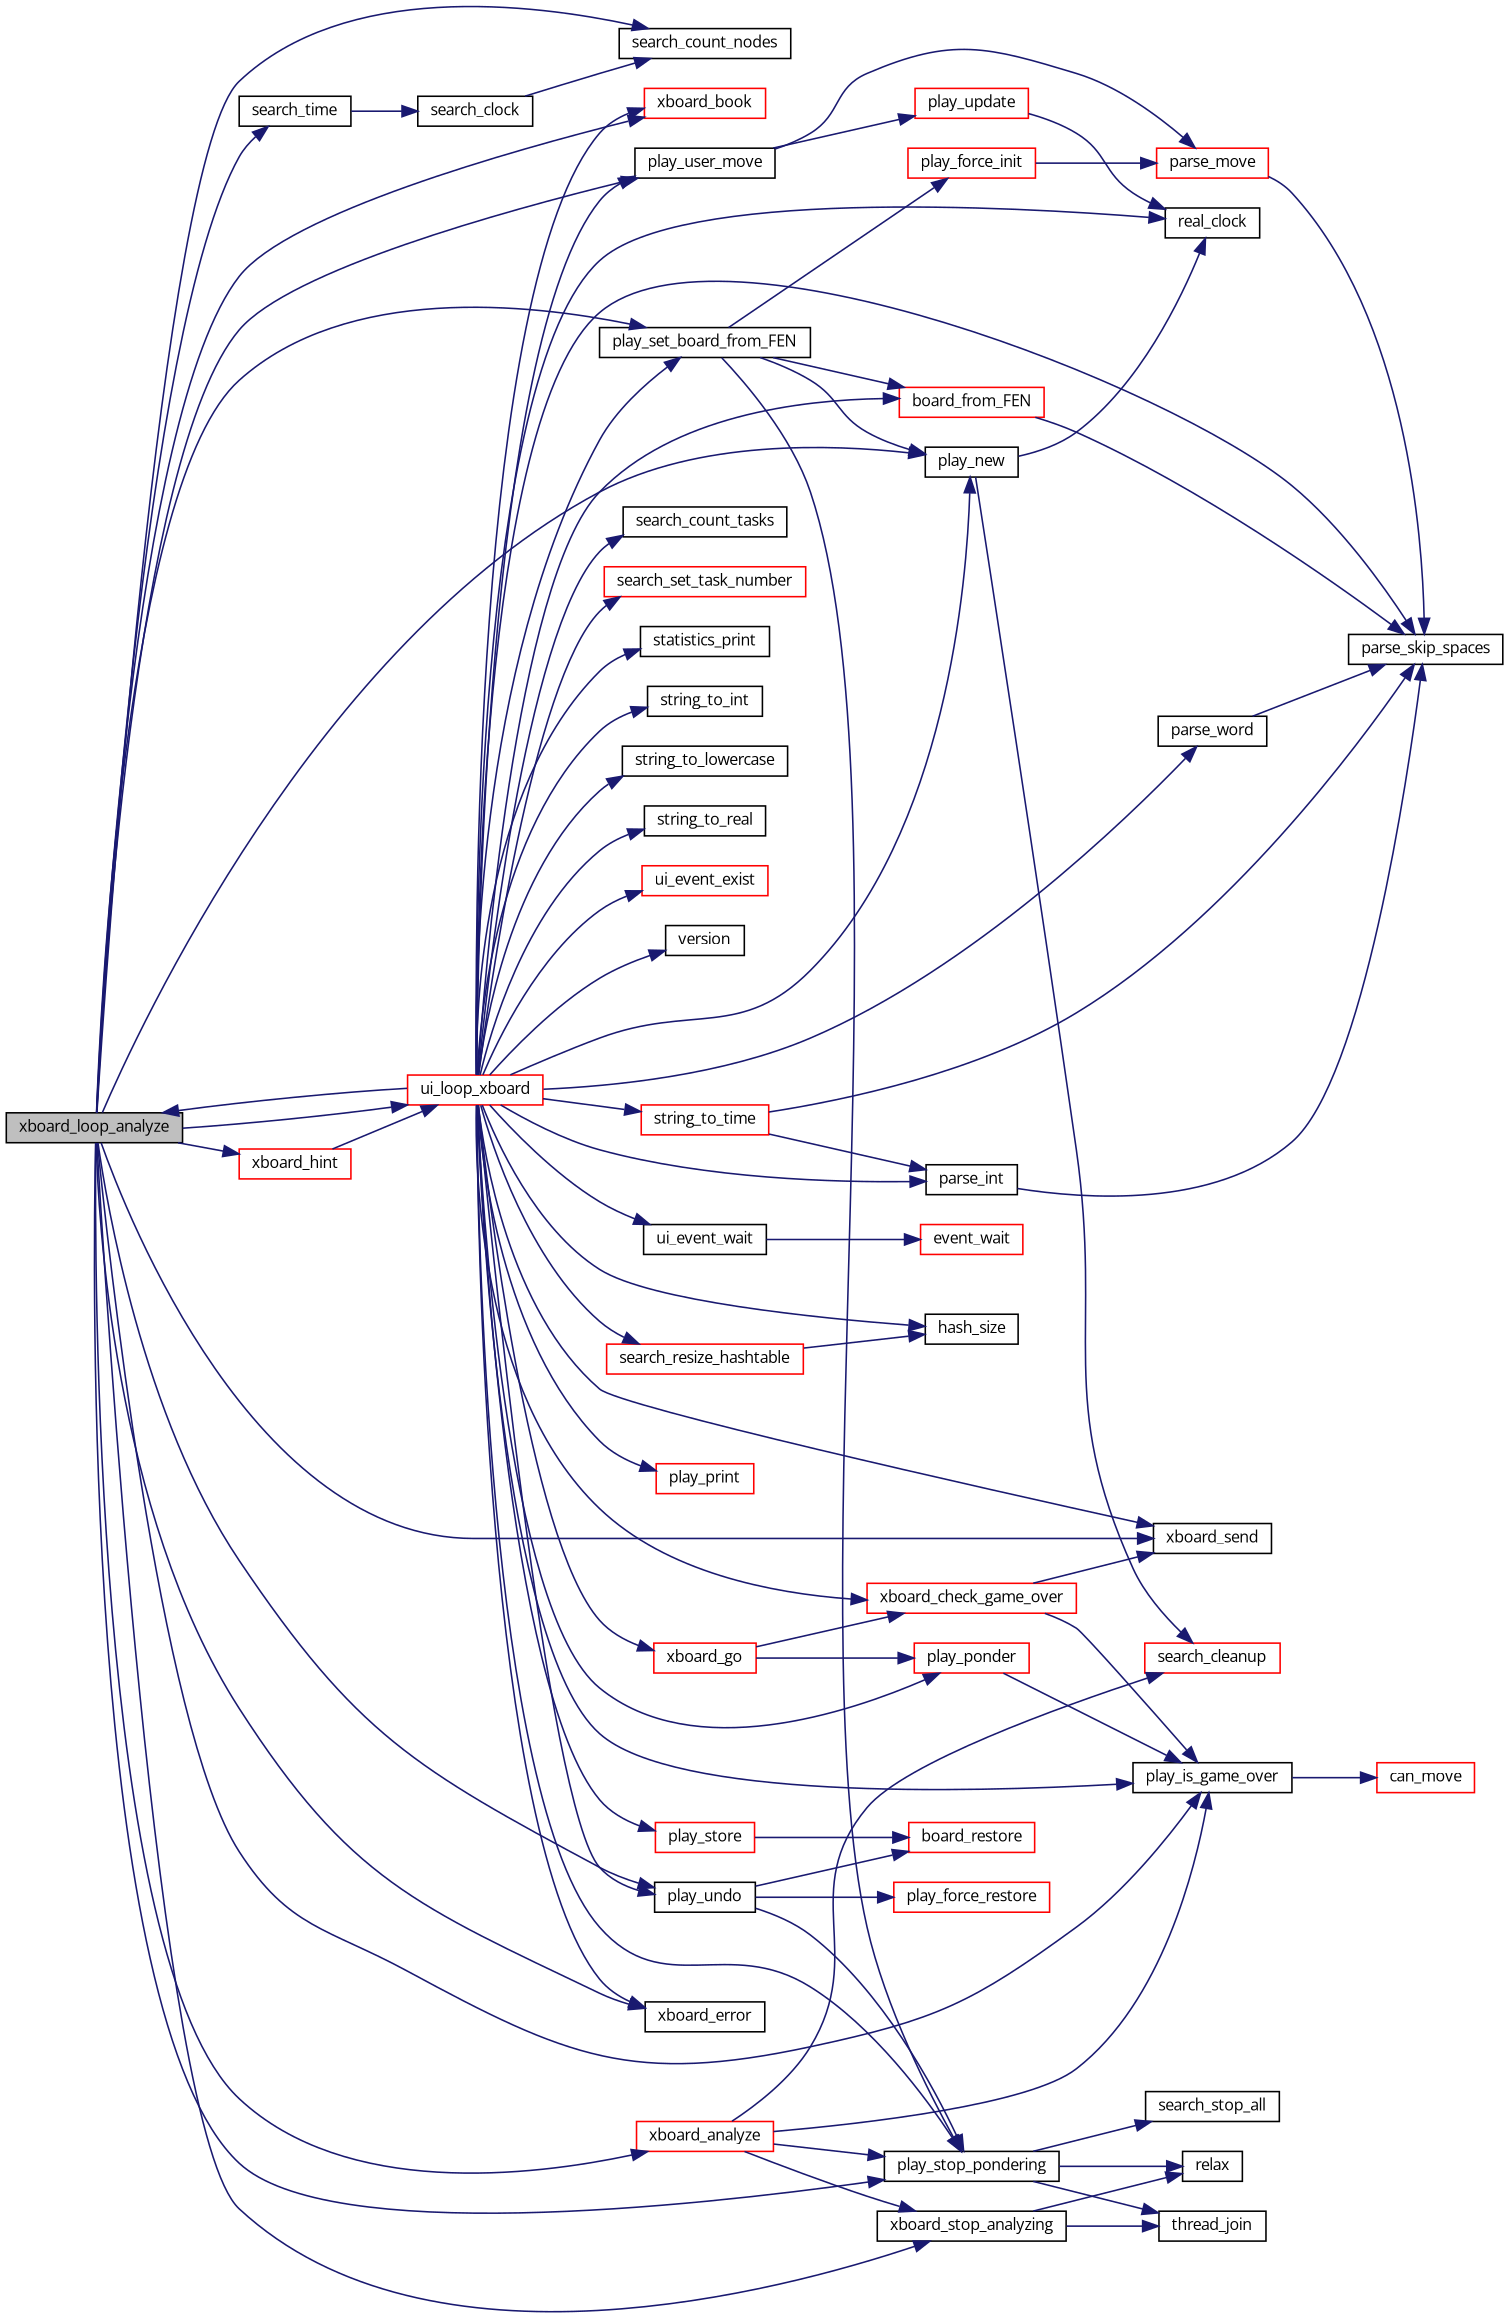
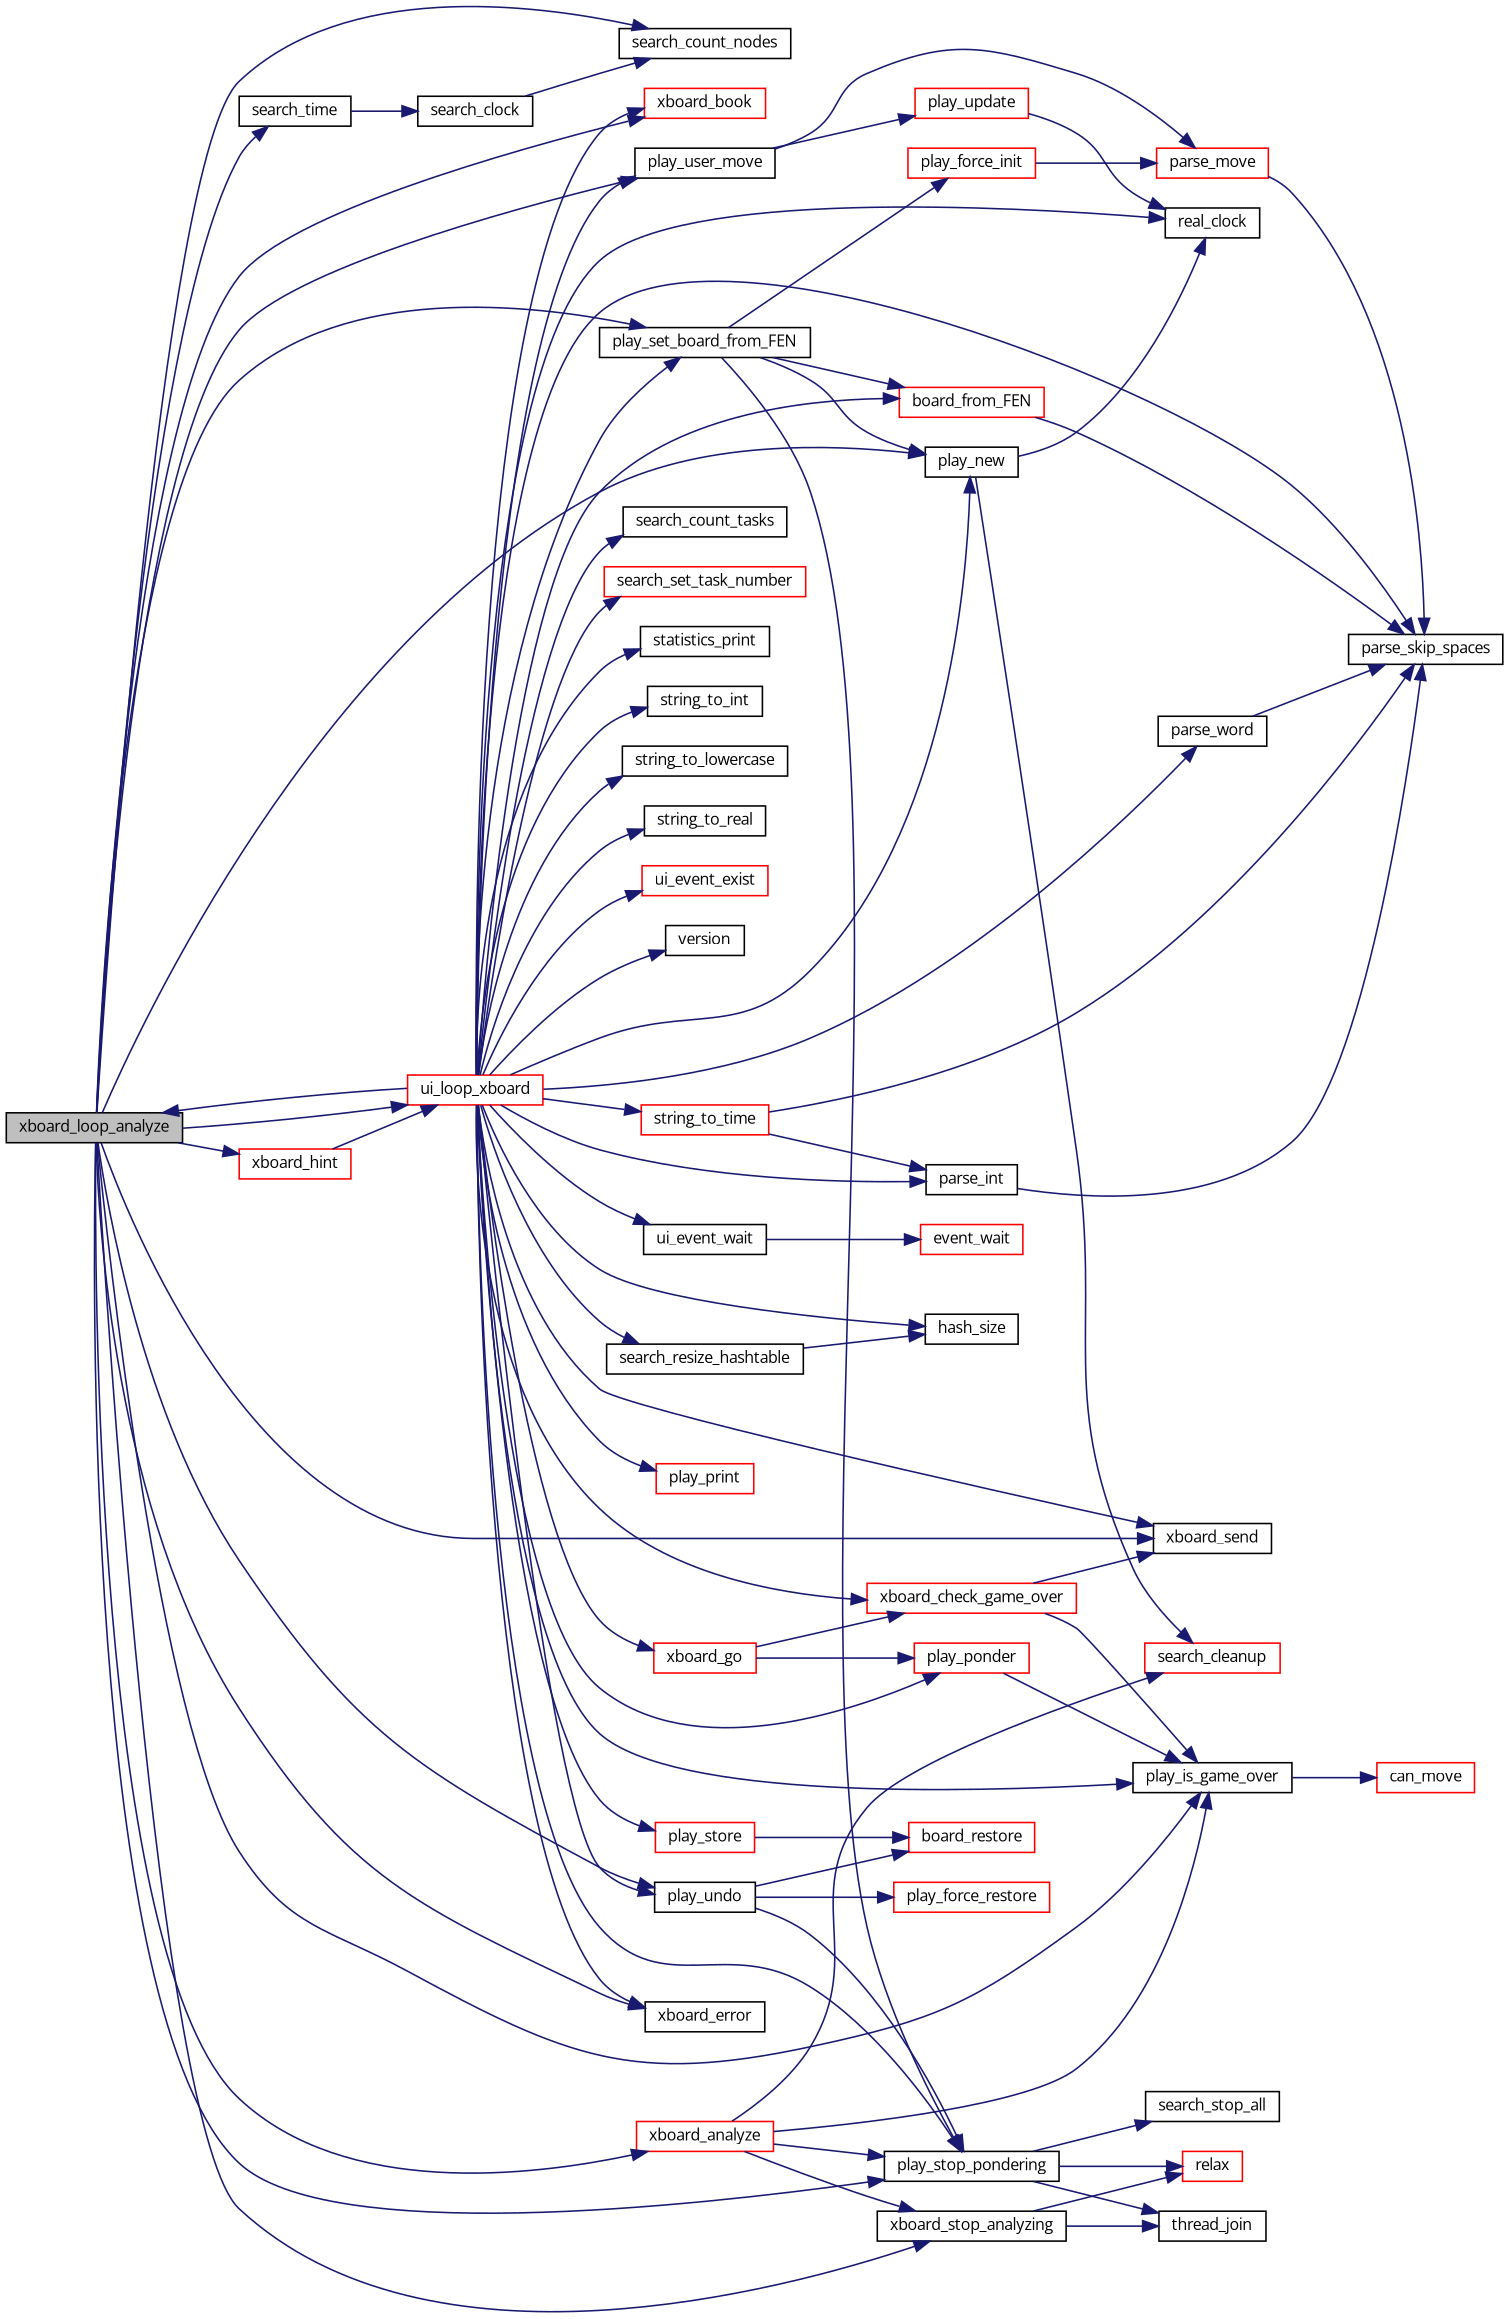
(705, 1359) -> (705, 1359)
(1212, 2166) -> (1212, 2166)
